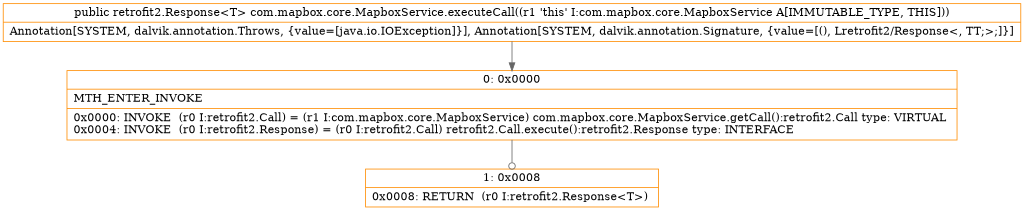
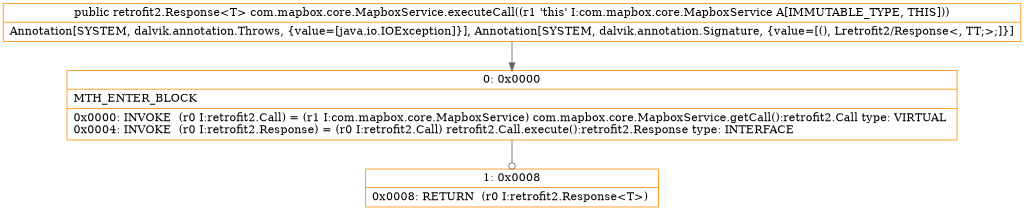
(138, 98) -> (136, 98)
